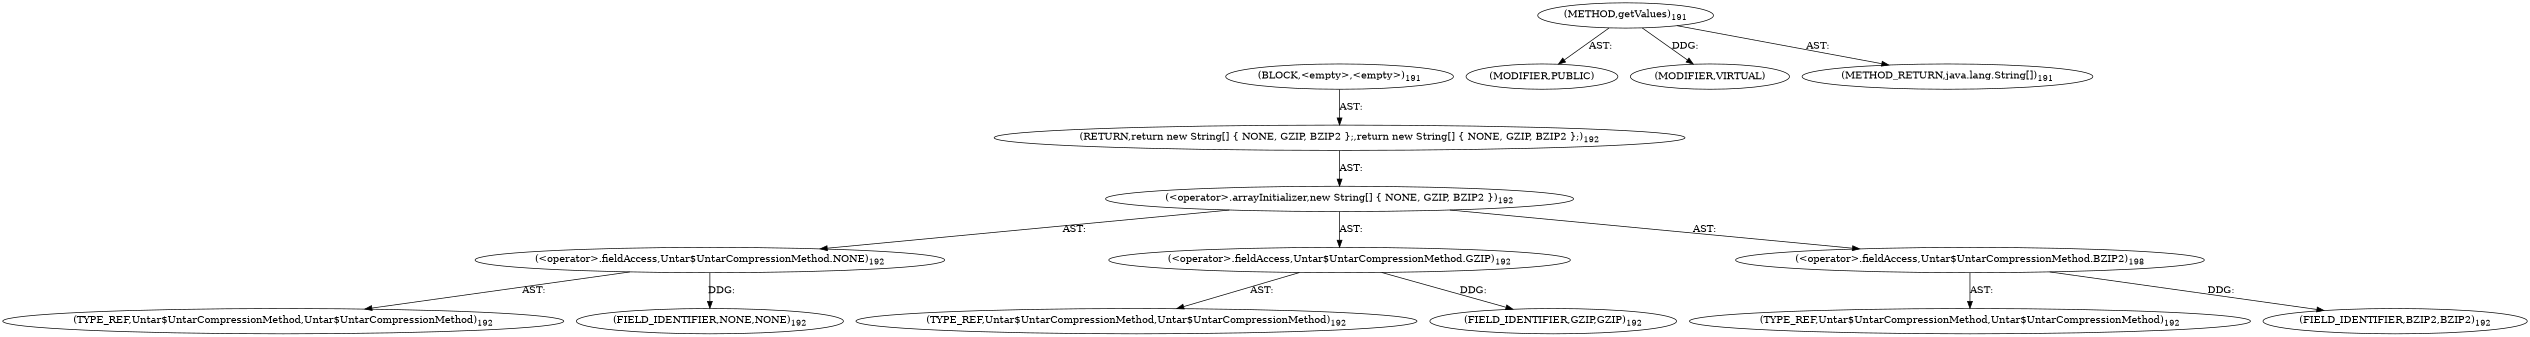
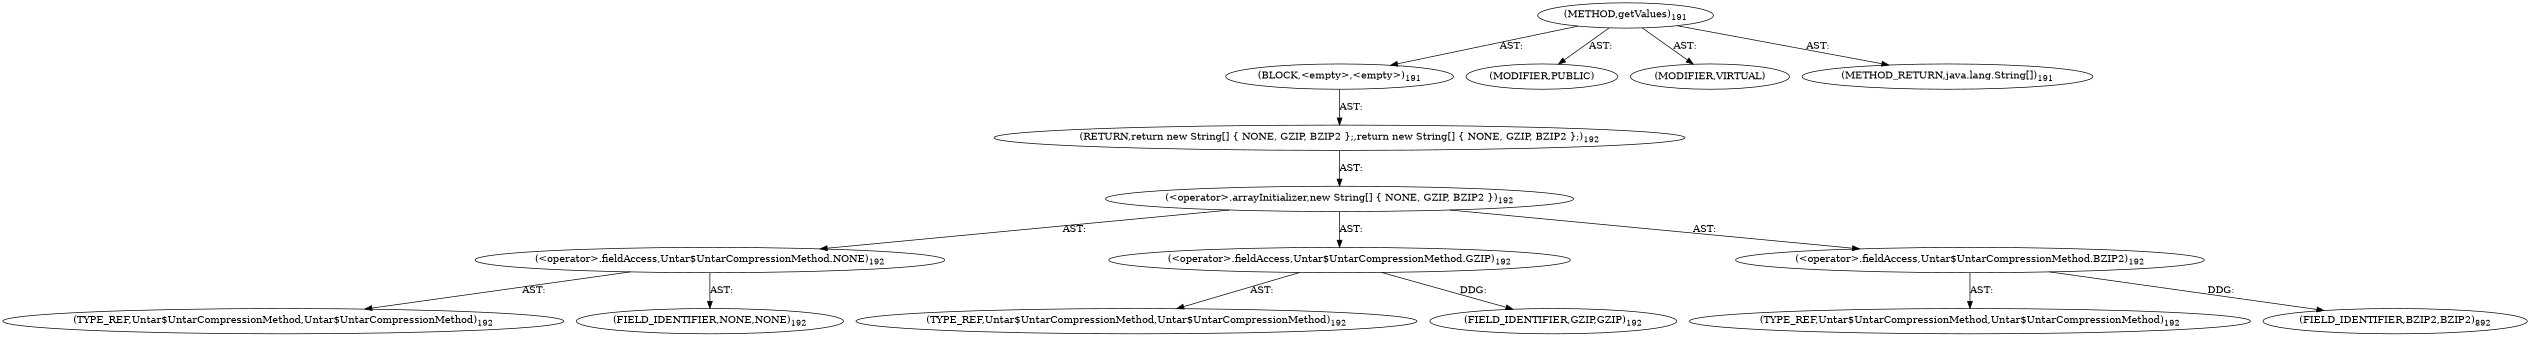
none -> (1488, 45)
(1687, 46) -> (1687, 46)
(2137, 259) -> (2137, 259)
(723, 291) -> (723, 291)
(2483, 320) -> (2483, 320)
